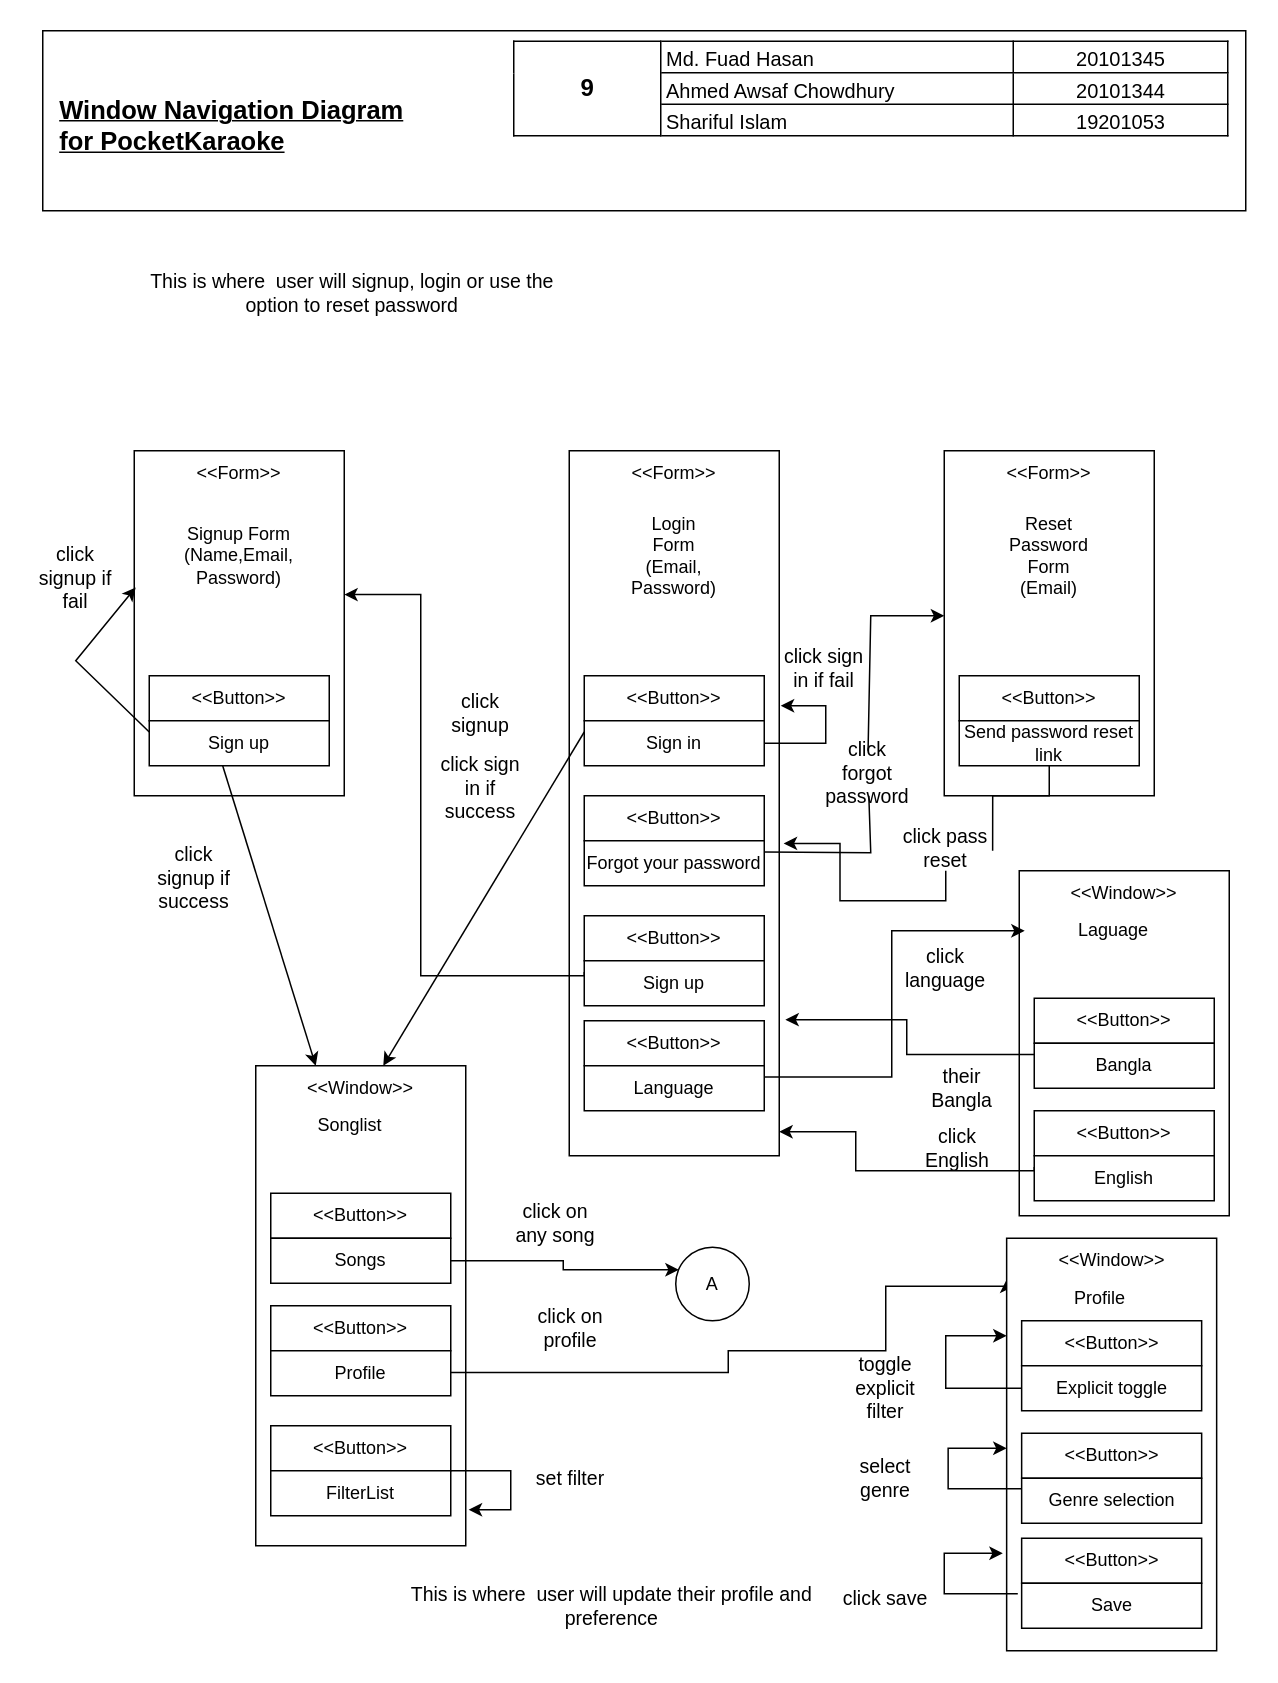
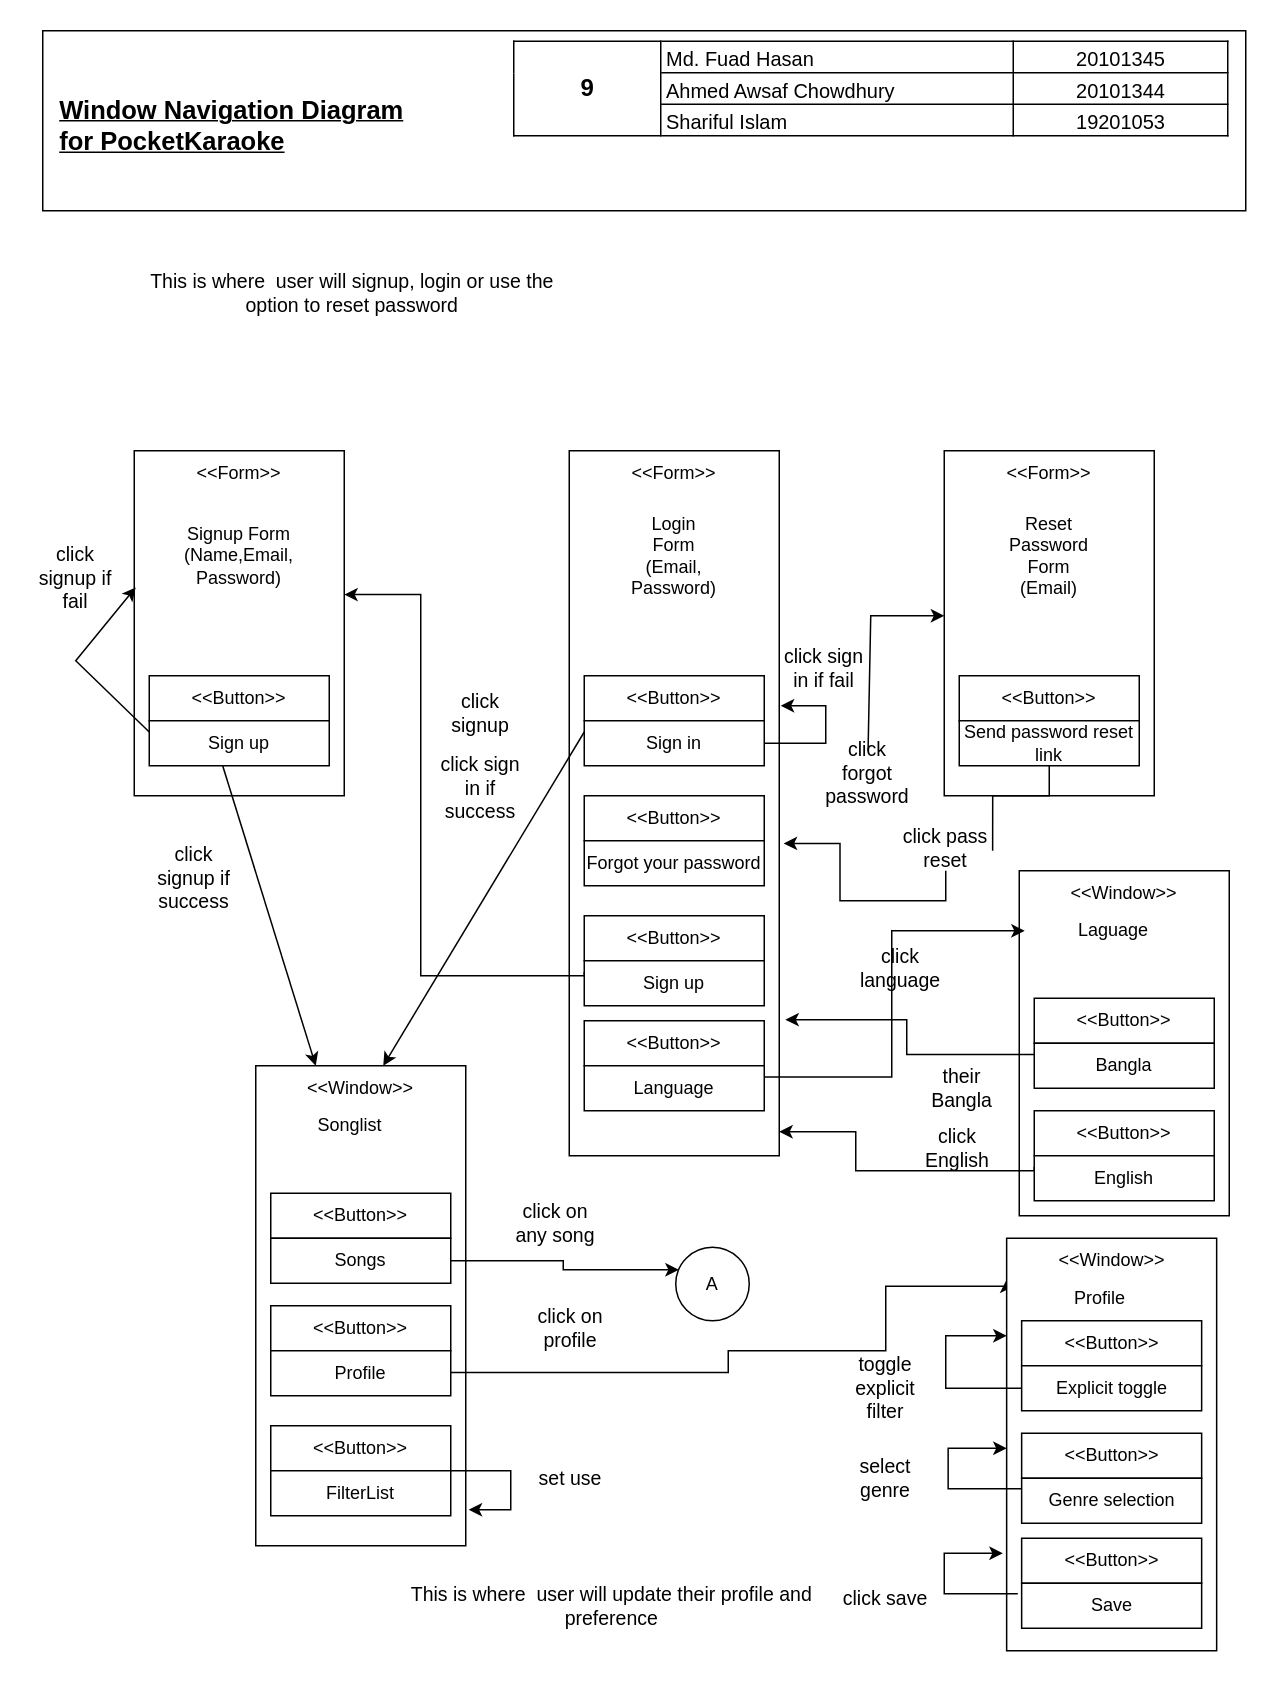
(845, 853) -> none
(946, 968) -> (901, 968)
(571, 1478) -> (571, 1478)
